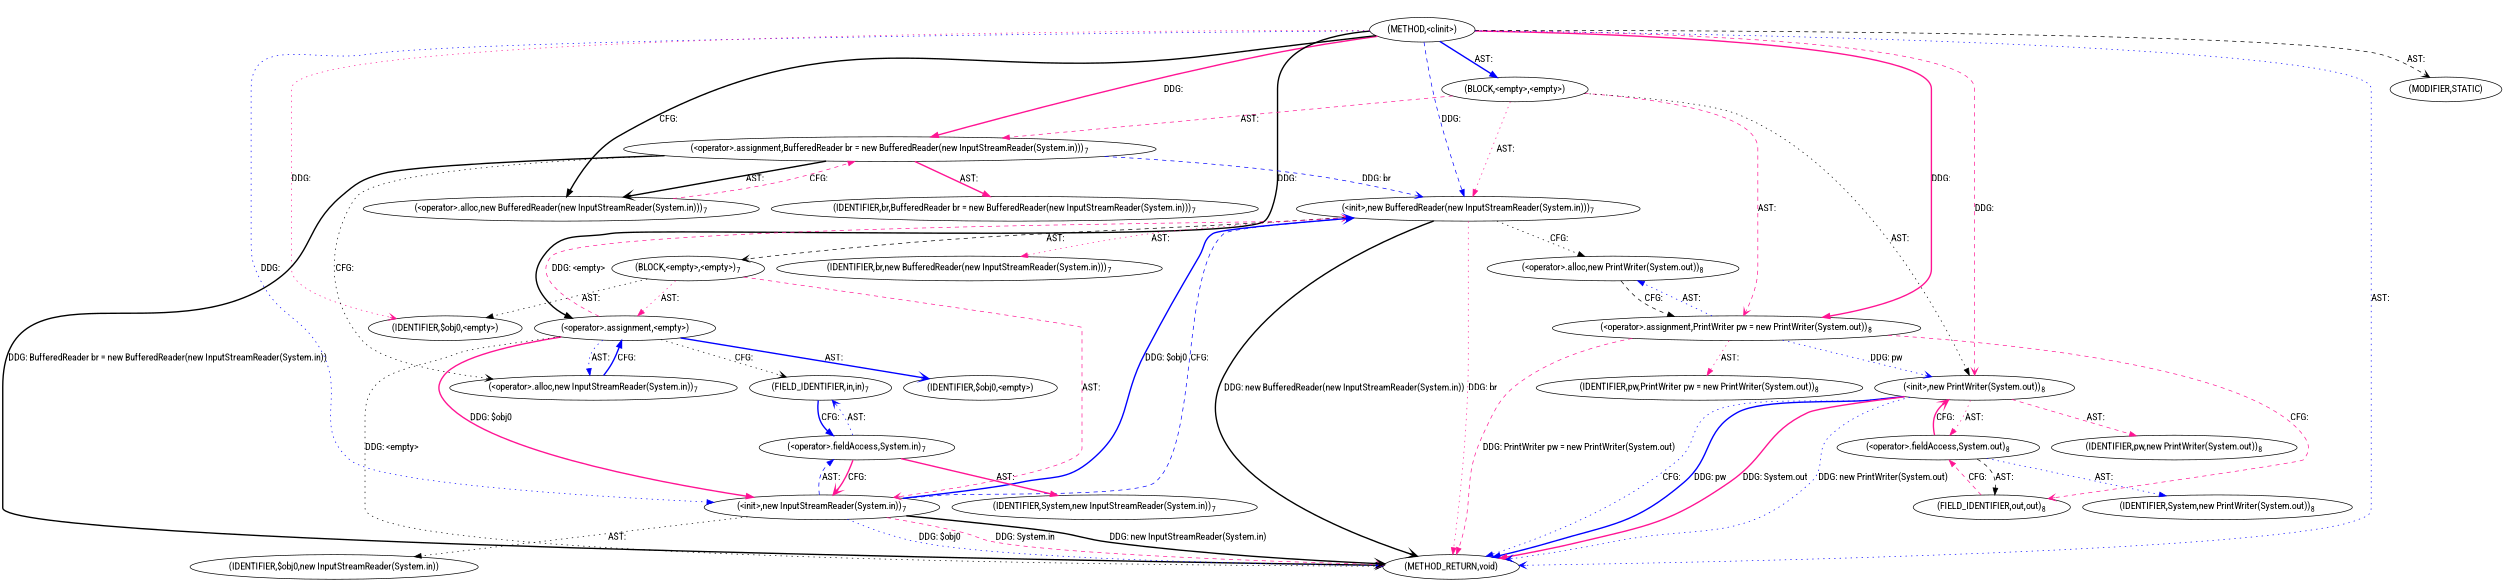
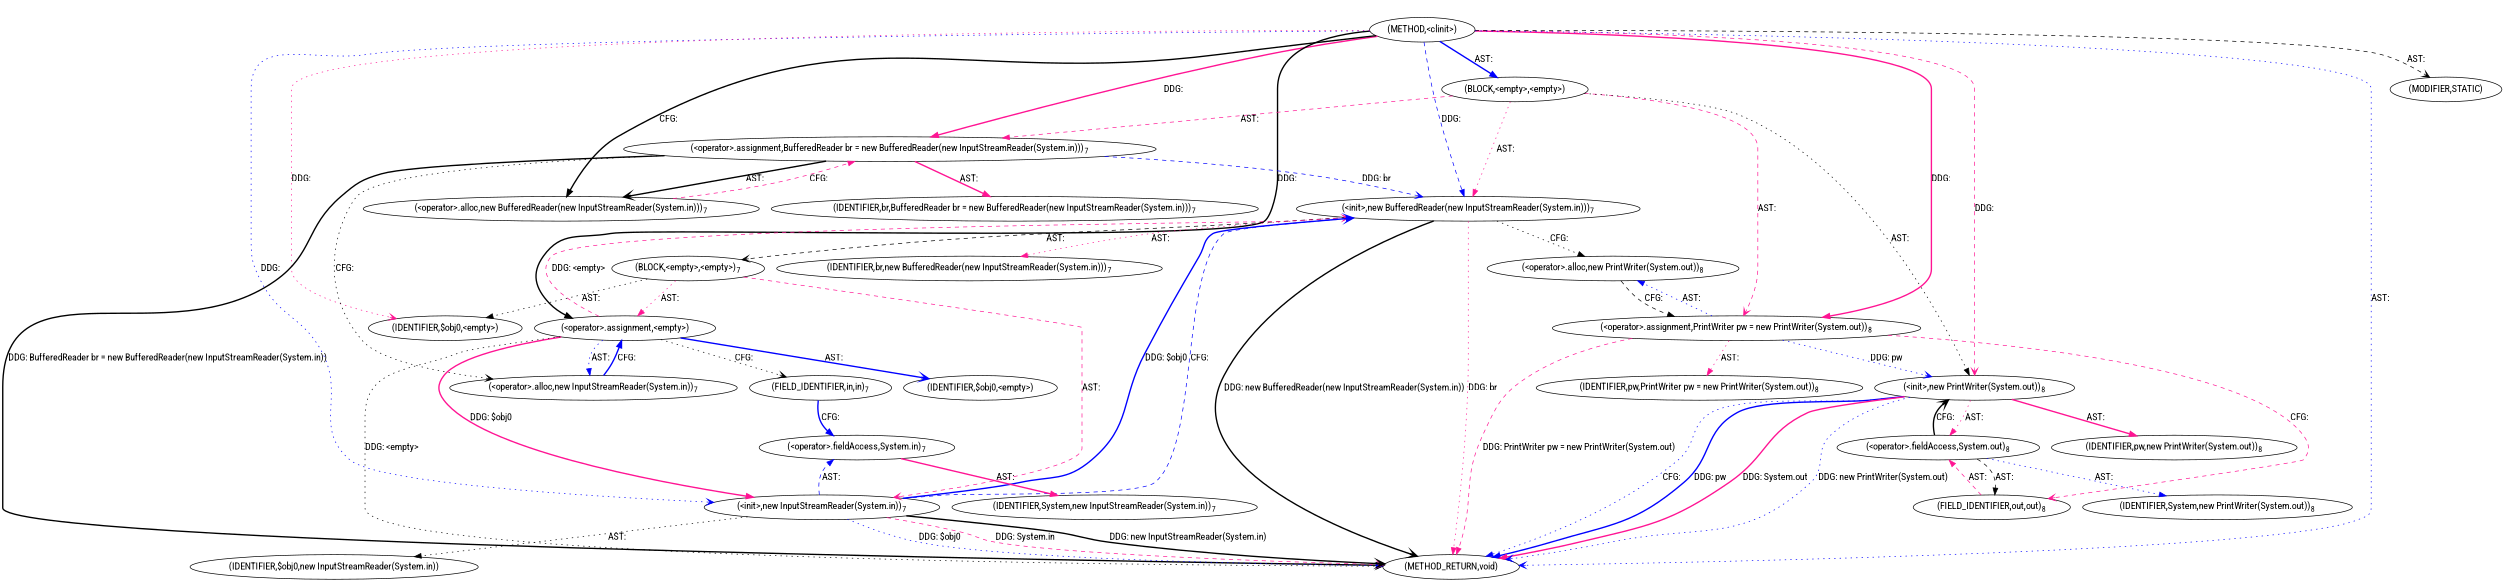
(418, 50) -> (418, 50)
(2071, 417) -> (2071, 417)
(1934, 418) -> (1934, 418)
(846, 420) -> none
(846, 475) -> none
(1979, 477) -> (1979, 477)
